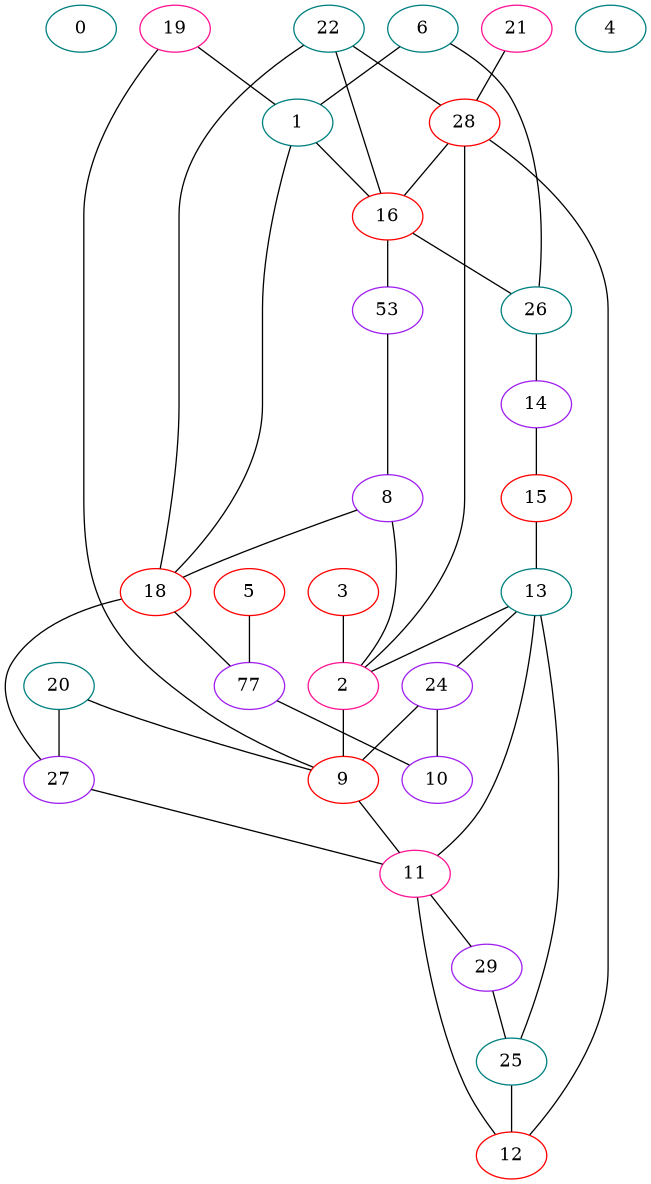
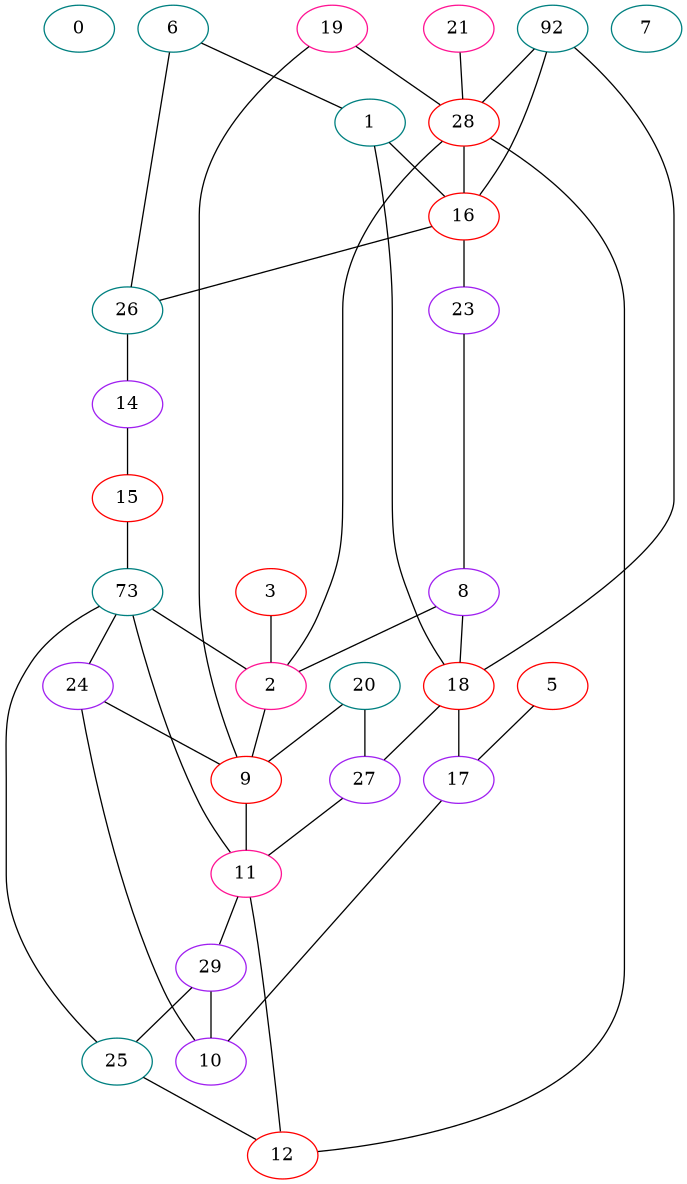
(329, 29) -> (553, 29)
(611, 29) -> (647, 29)
(237, 76) -> (398, 76)
(388, 310) -> (464, 310)
(536, 592) -> (128, 592)
(249, 686) -> (459, 780)
none -> (211, 1015)
